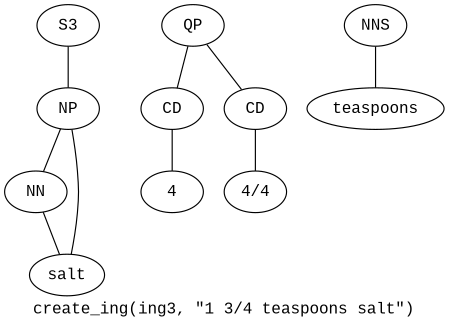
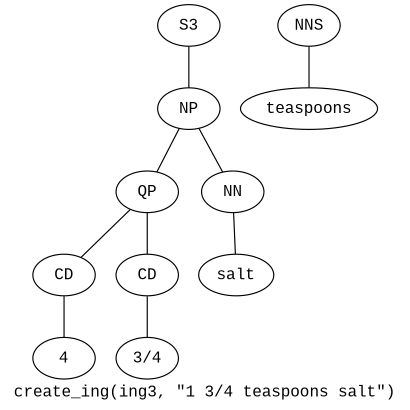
(79, 192) -> (168, 150)
(255, 192) -> (147, 358)
